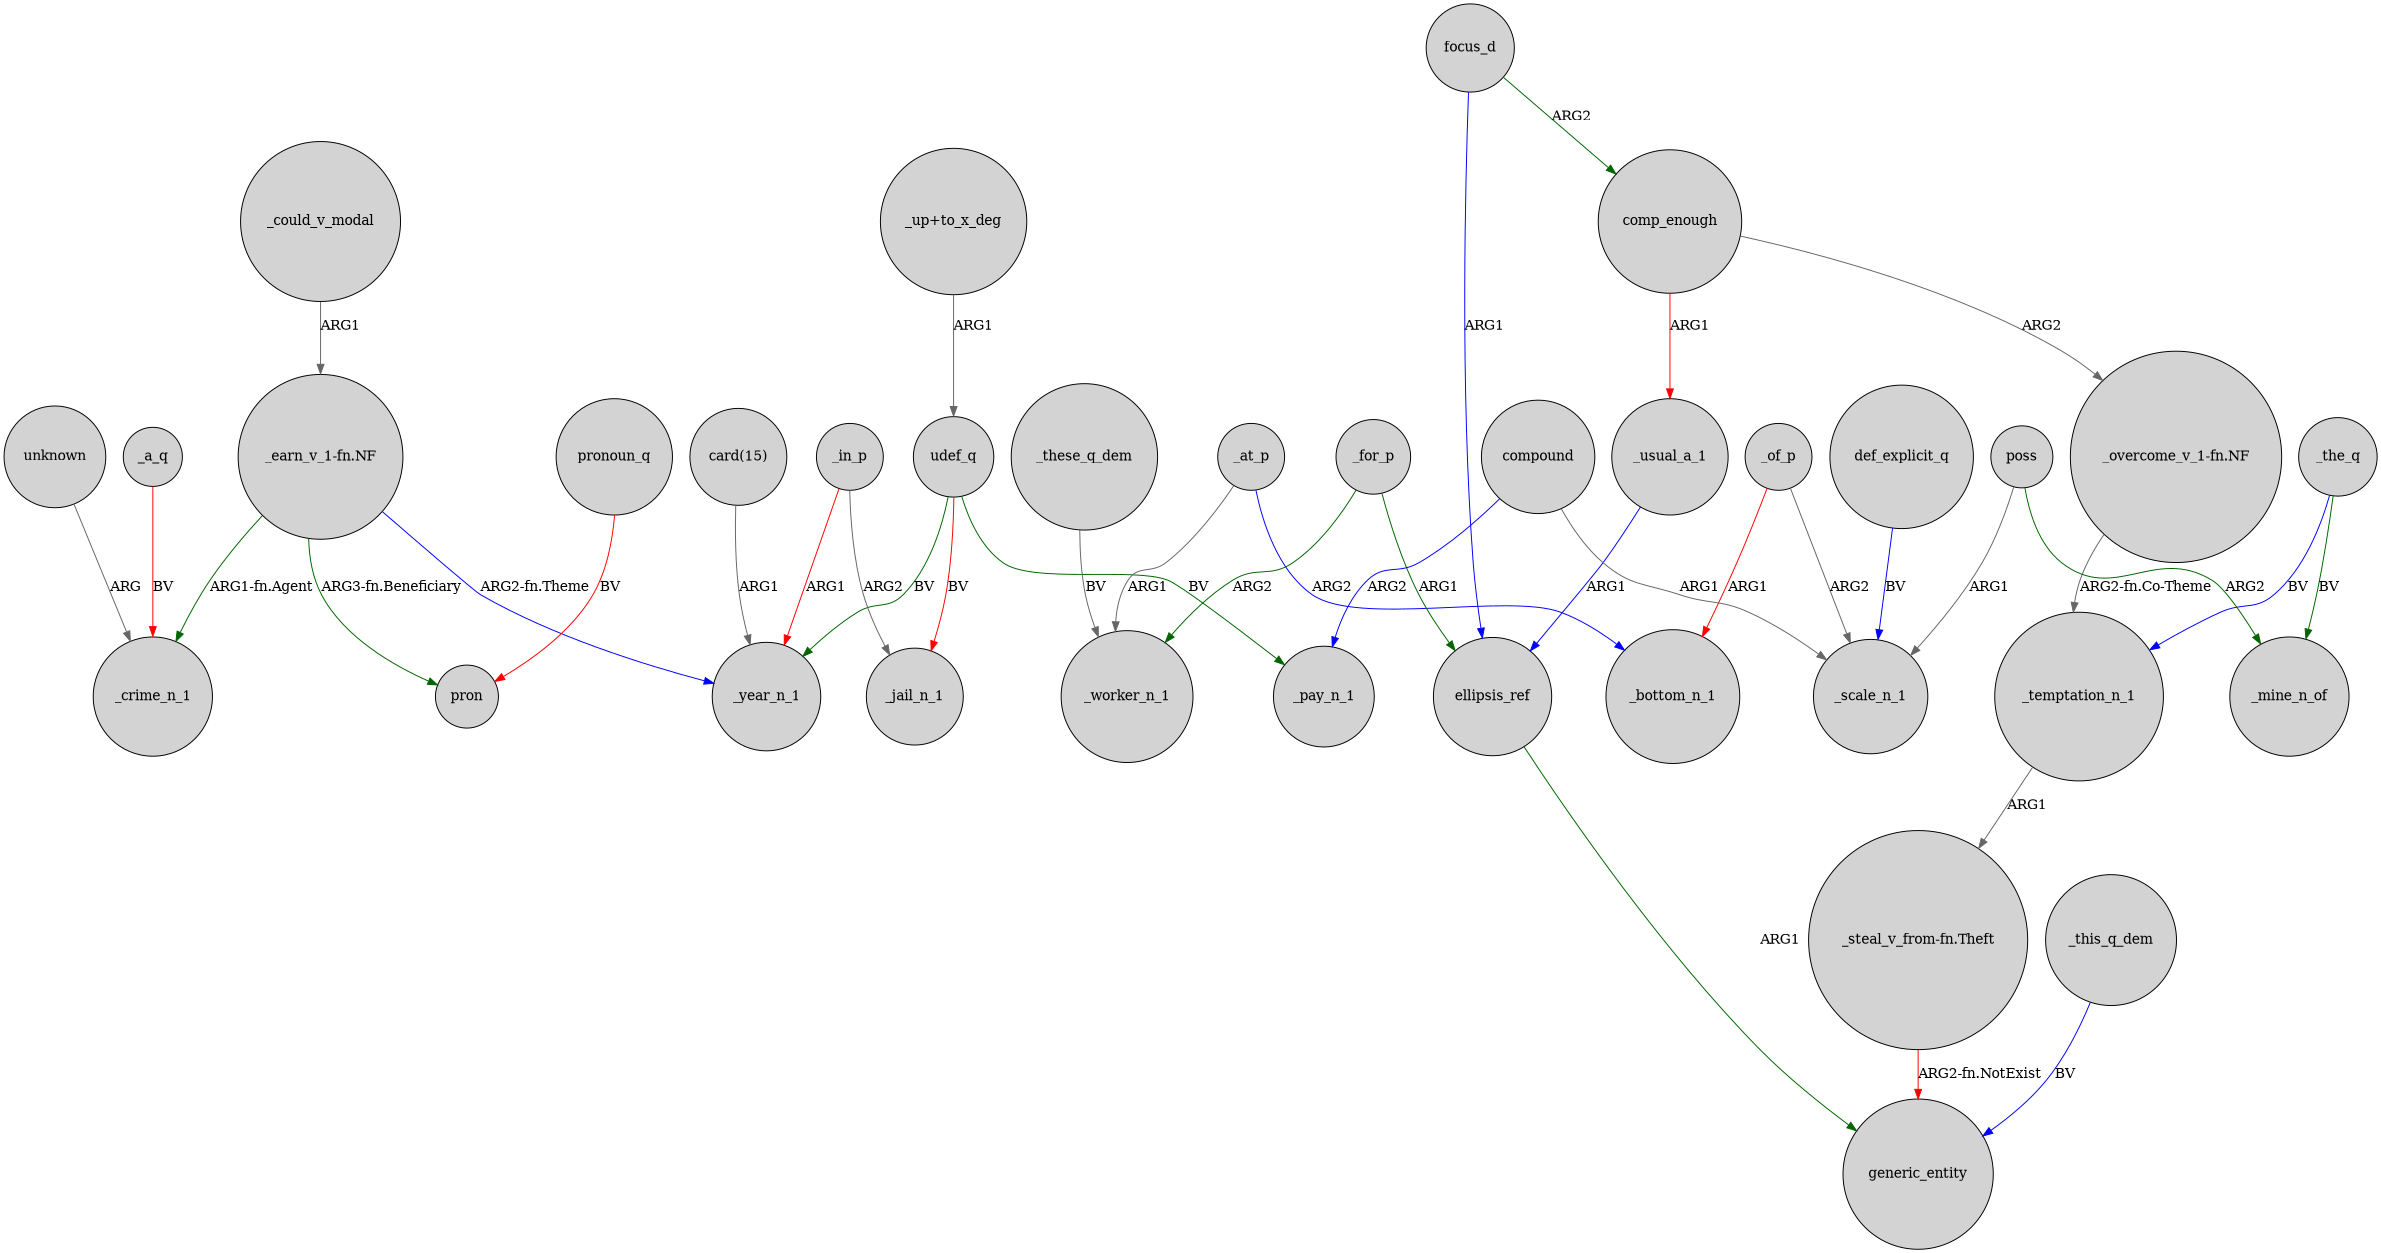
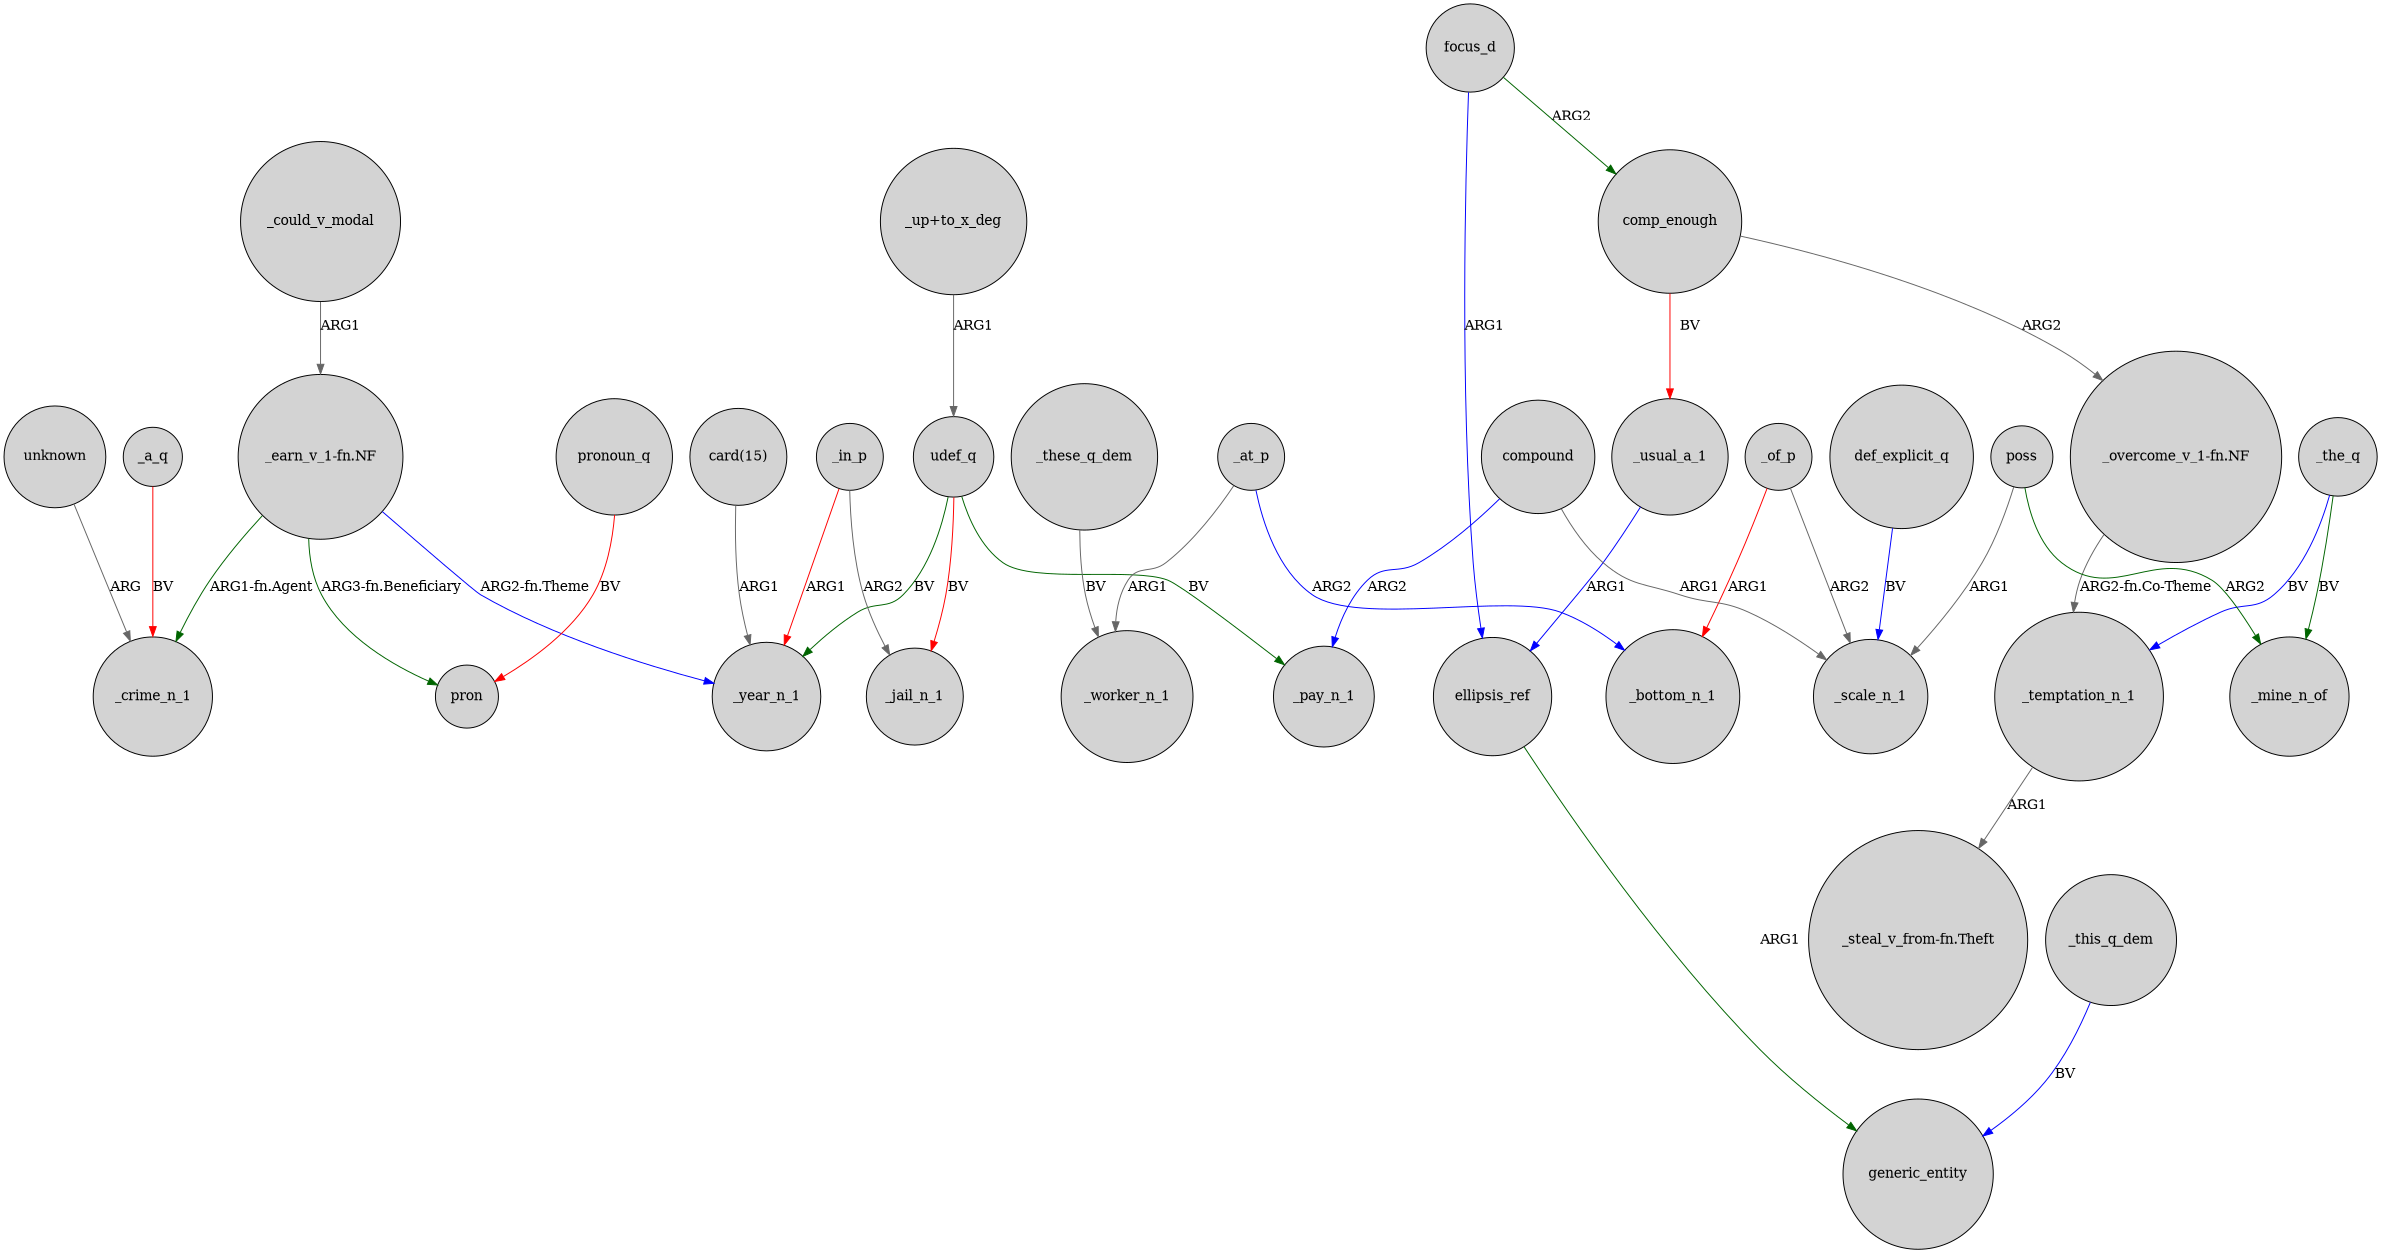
(1690, 326) -> (1690, 326)
(1373, 457) -> none
(1918, 1070) -> none
